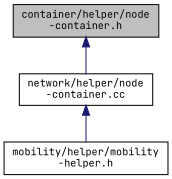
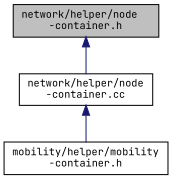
(86, 21) -> (86, 21)
(86, 158) -> (86, 158)
